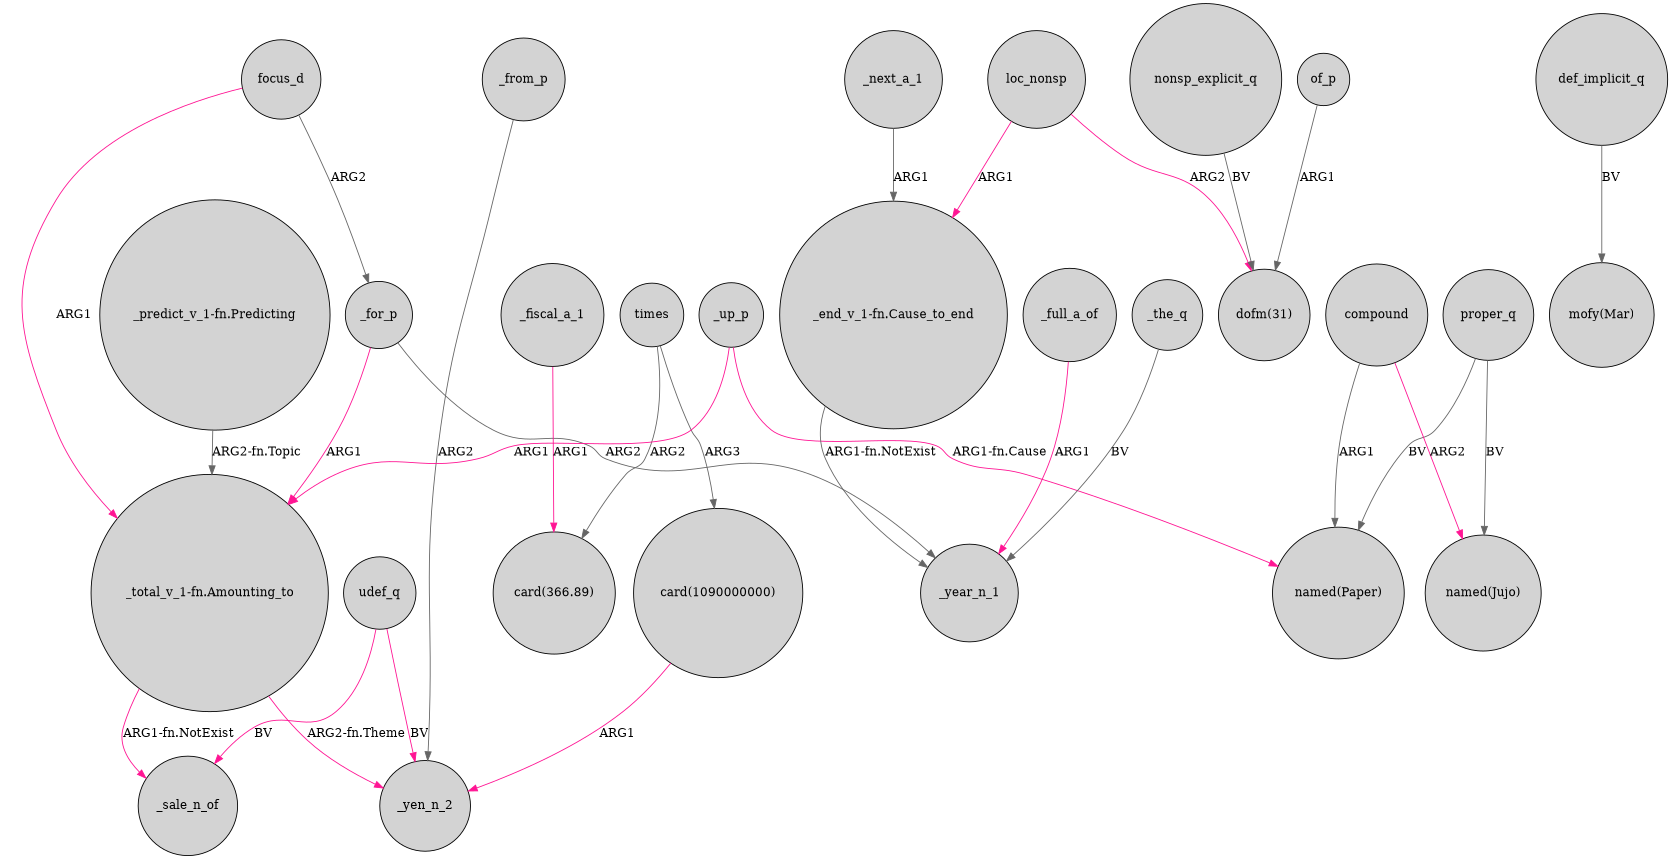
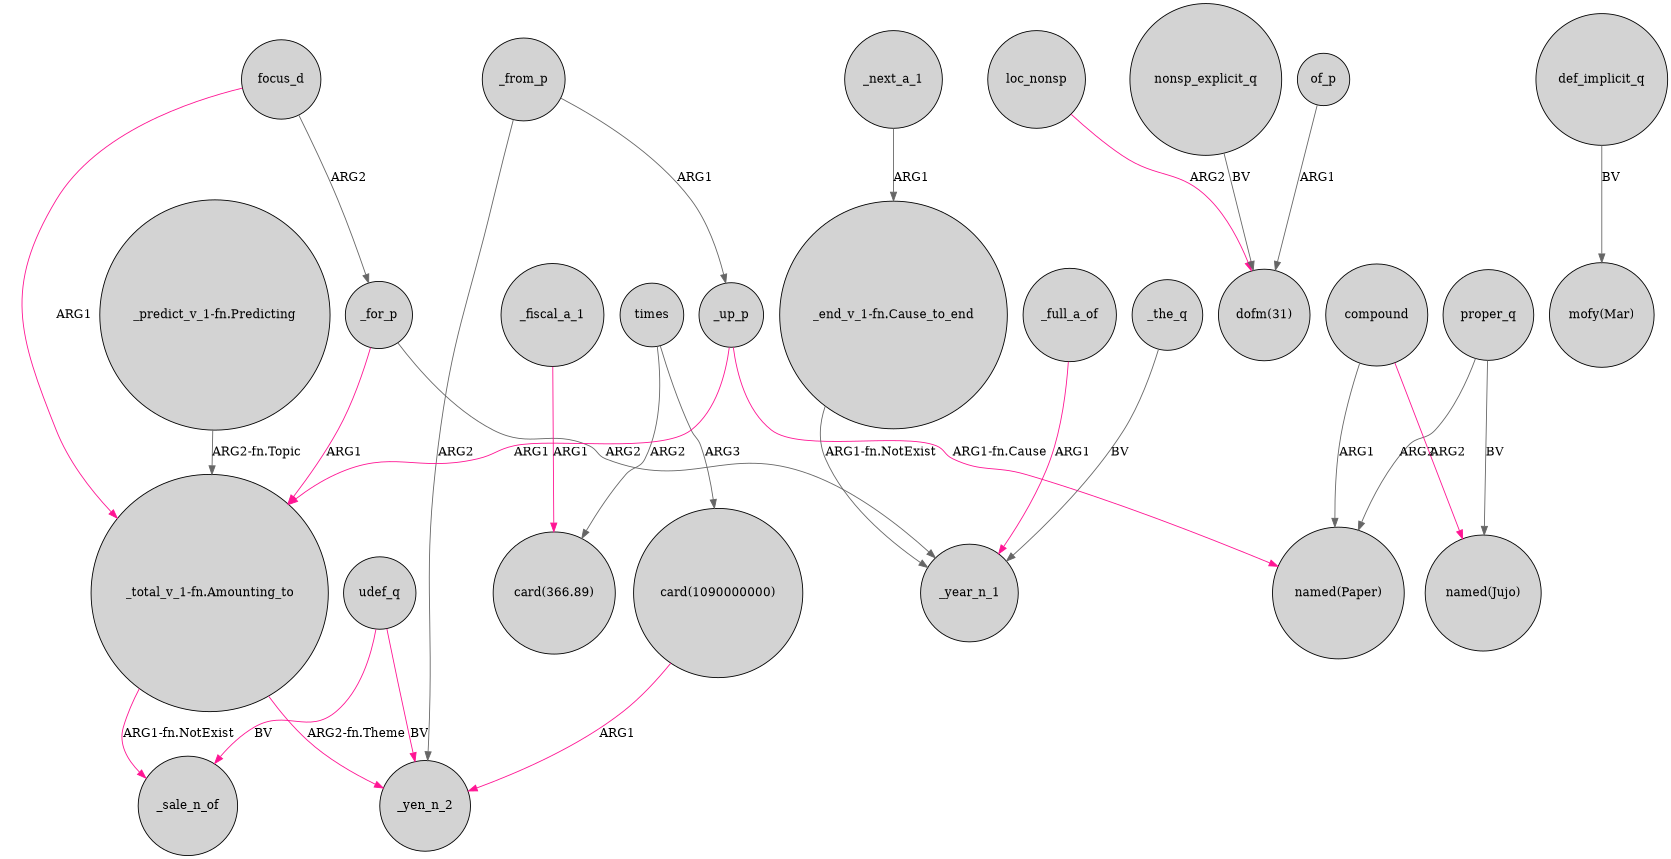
(984, 166) -> none
none -> (663, 169)
(1417, 452) -> (1417, 452)
